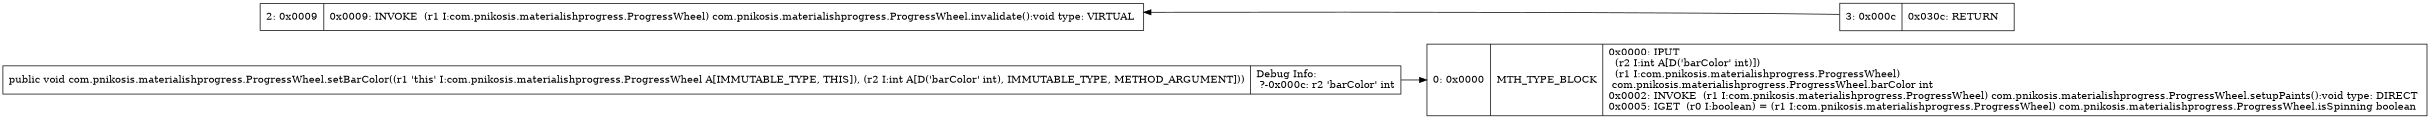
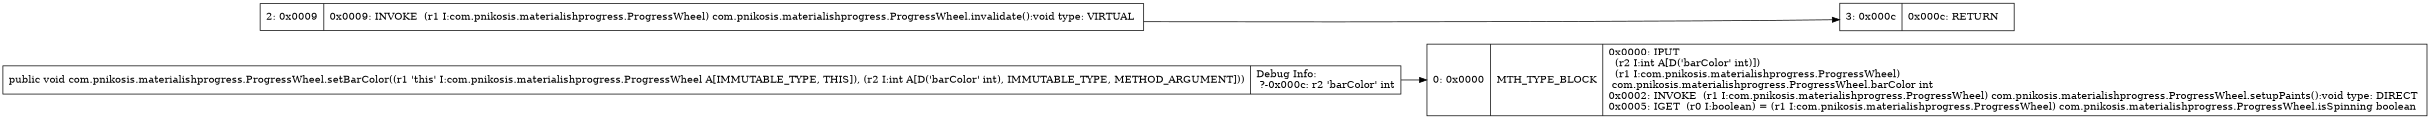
(1495, 12) -> (1488, 22)
(1958, 17) -> (1958, 17)
